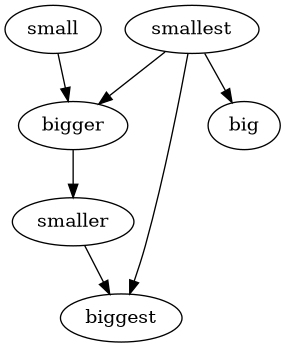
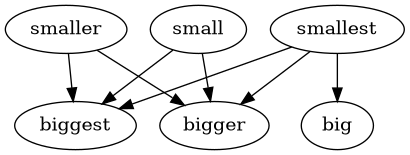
none -> (146, 71)
(73, 167) -> (131, 72)
